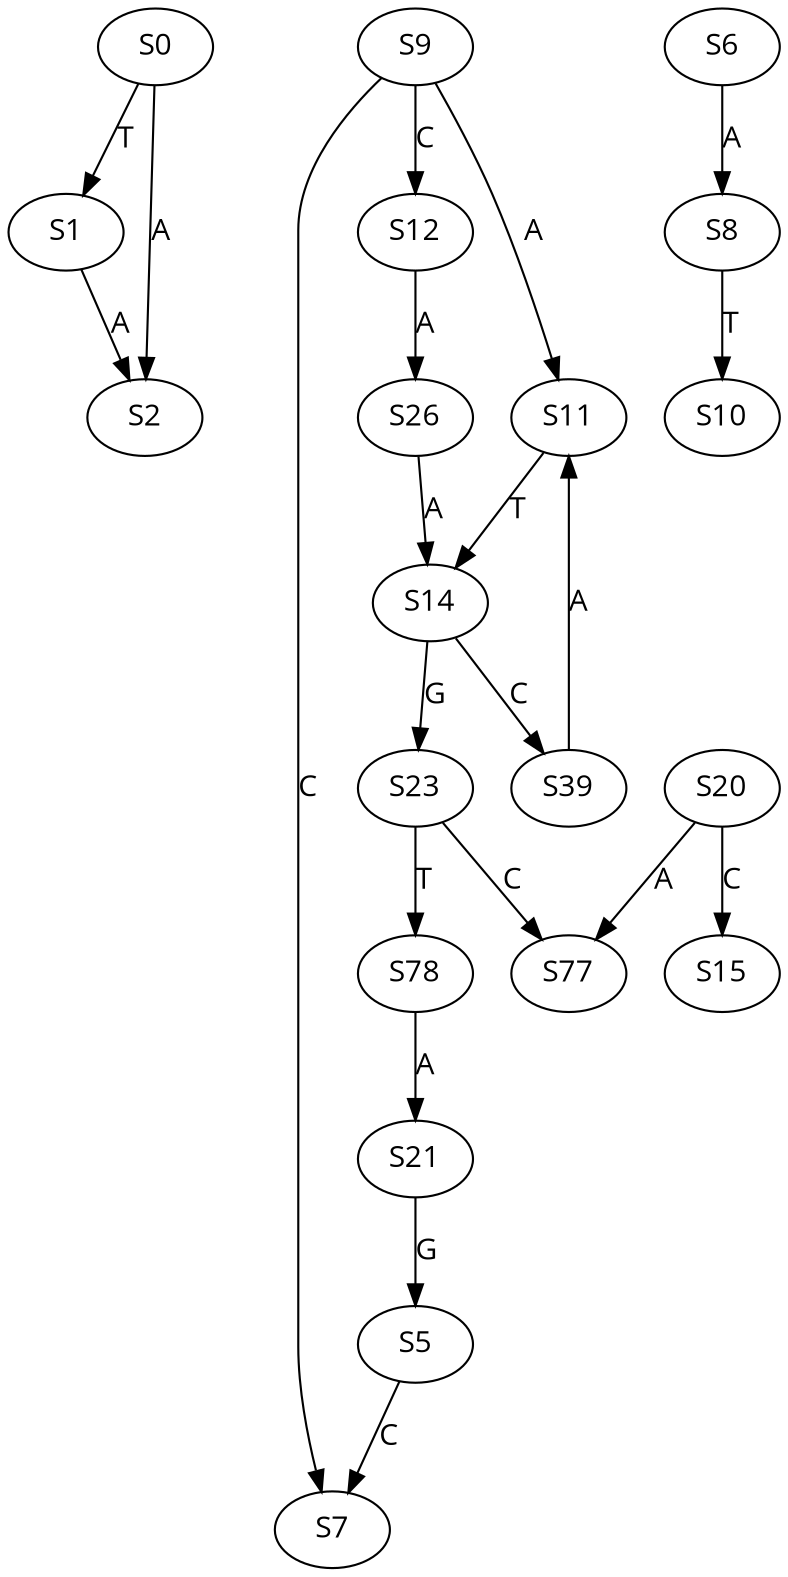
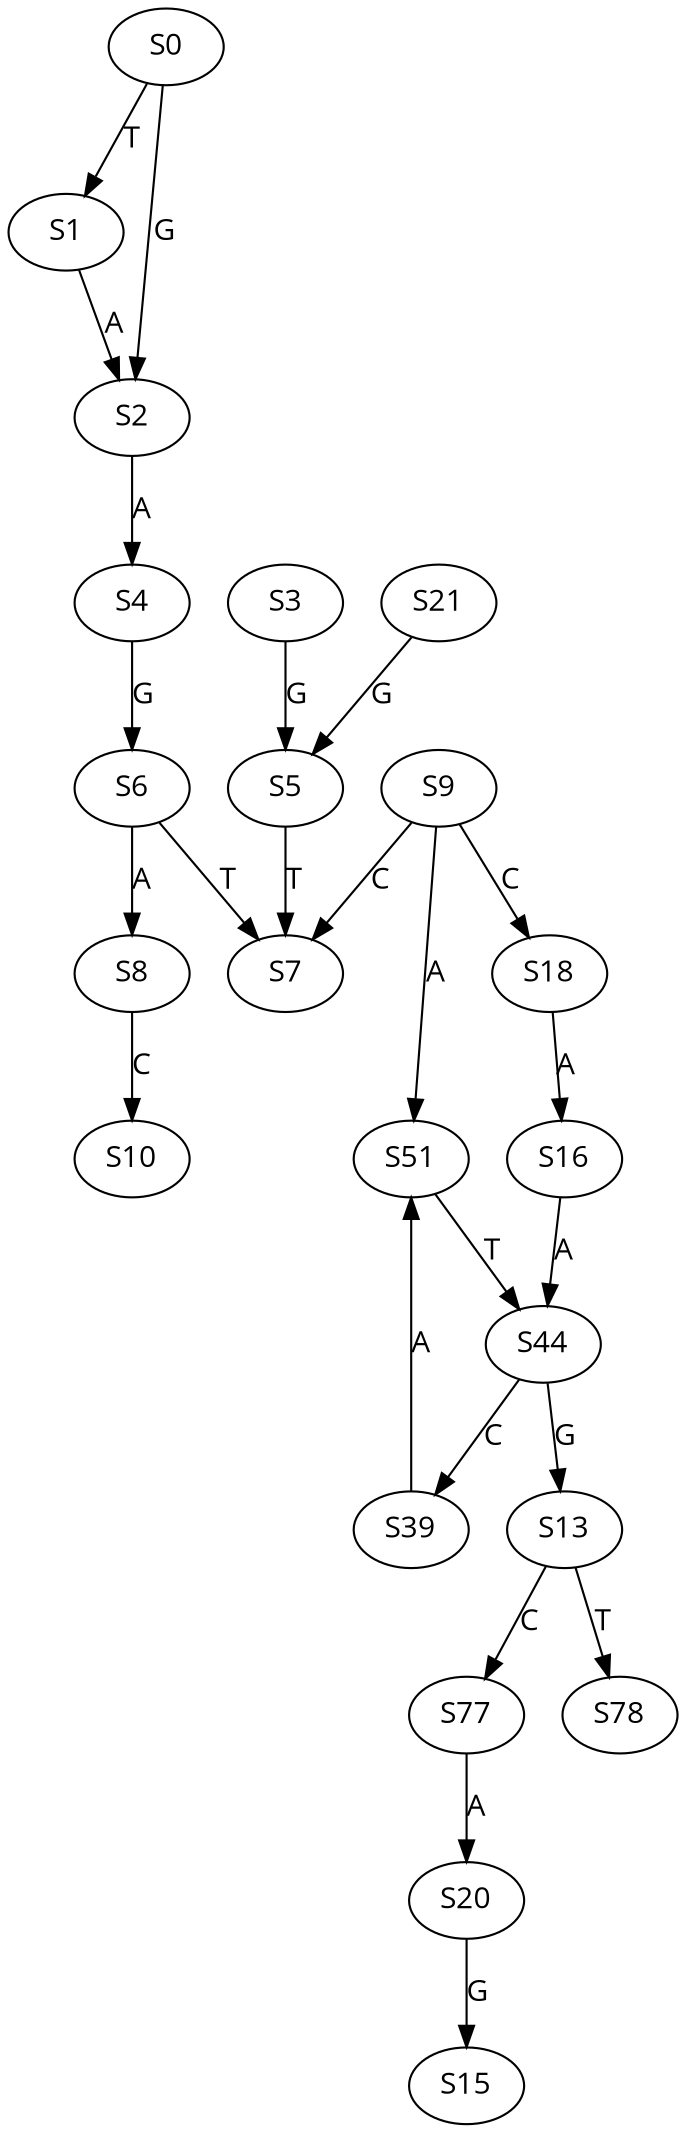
(162, 232) -> (165, 232)
(415, 232) -> (550, 974)
(731, 325) -> (143, 1066)
(415, 418) -> (565, 1159)
(569, 418) -> (411, 1159)
none -> (132, 603)
none -> (285, 603)
(430, 603) -> (543, 1344)
(415, 788) -> (565, 1530)
none -> (202, 873)
(652, 873) -> (467, 1797)
(733, 881) -> (478, 1993)
(415, 1056) -> none
(390, 1437) -> (294, 881)
